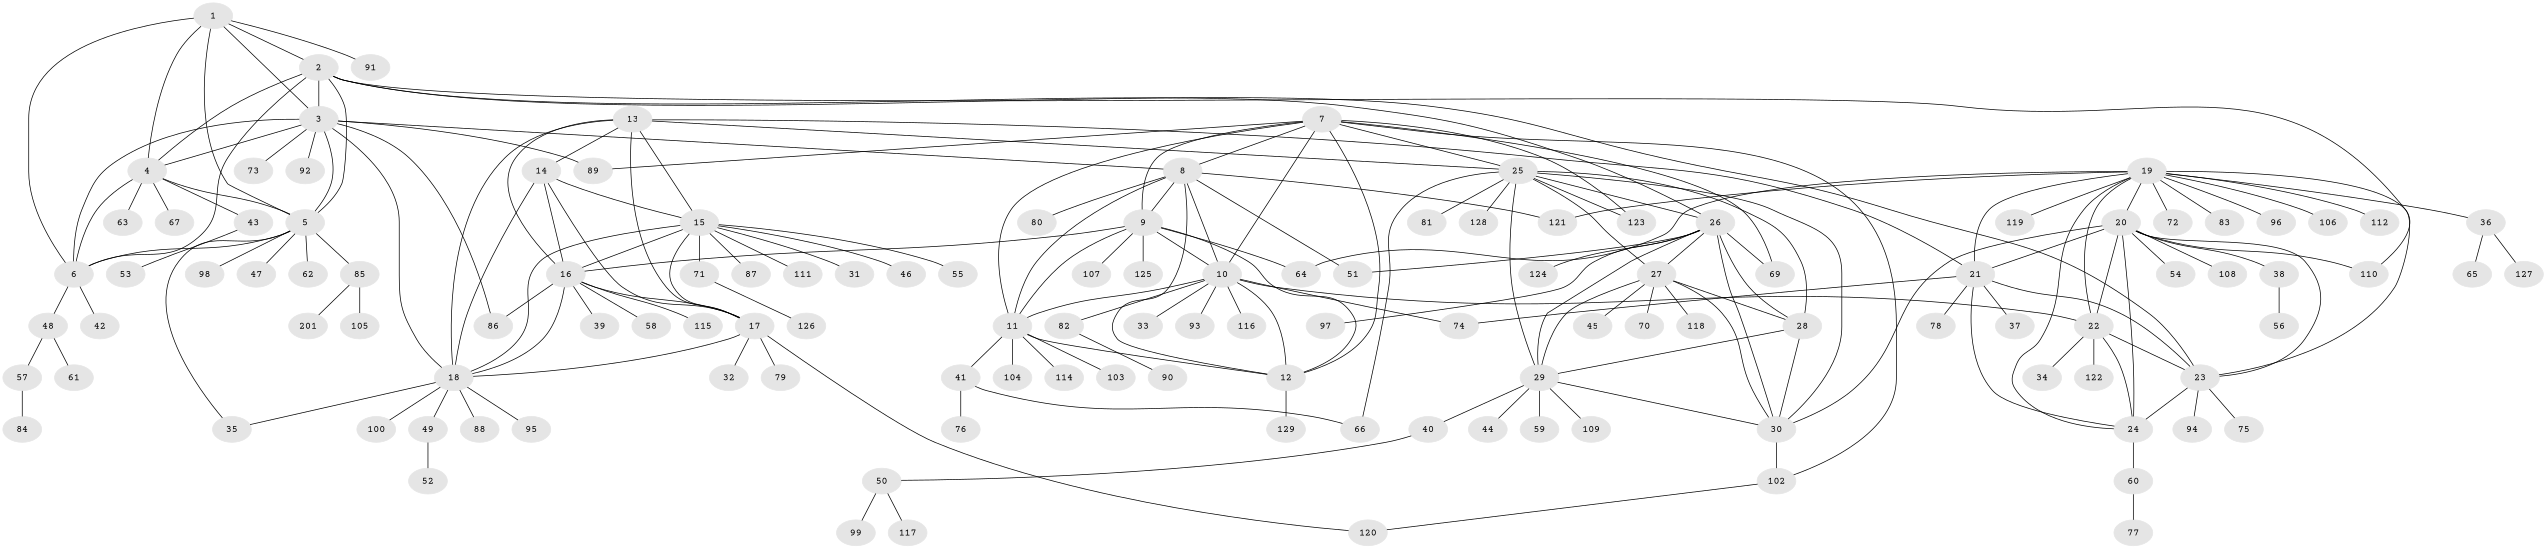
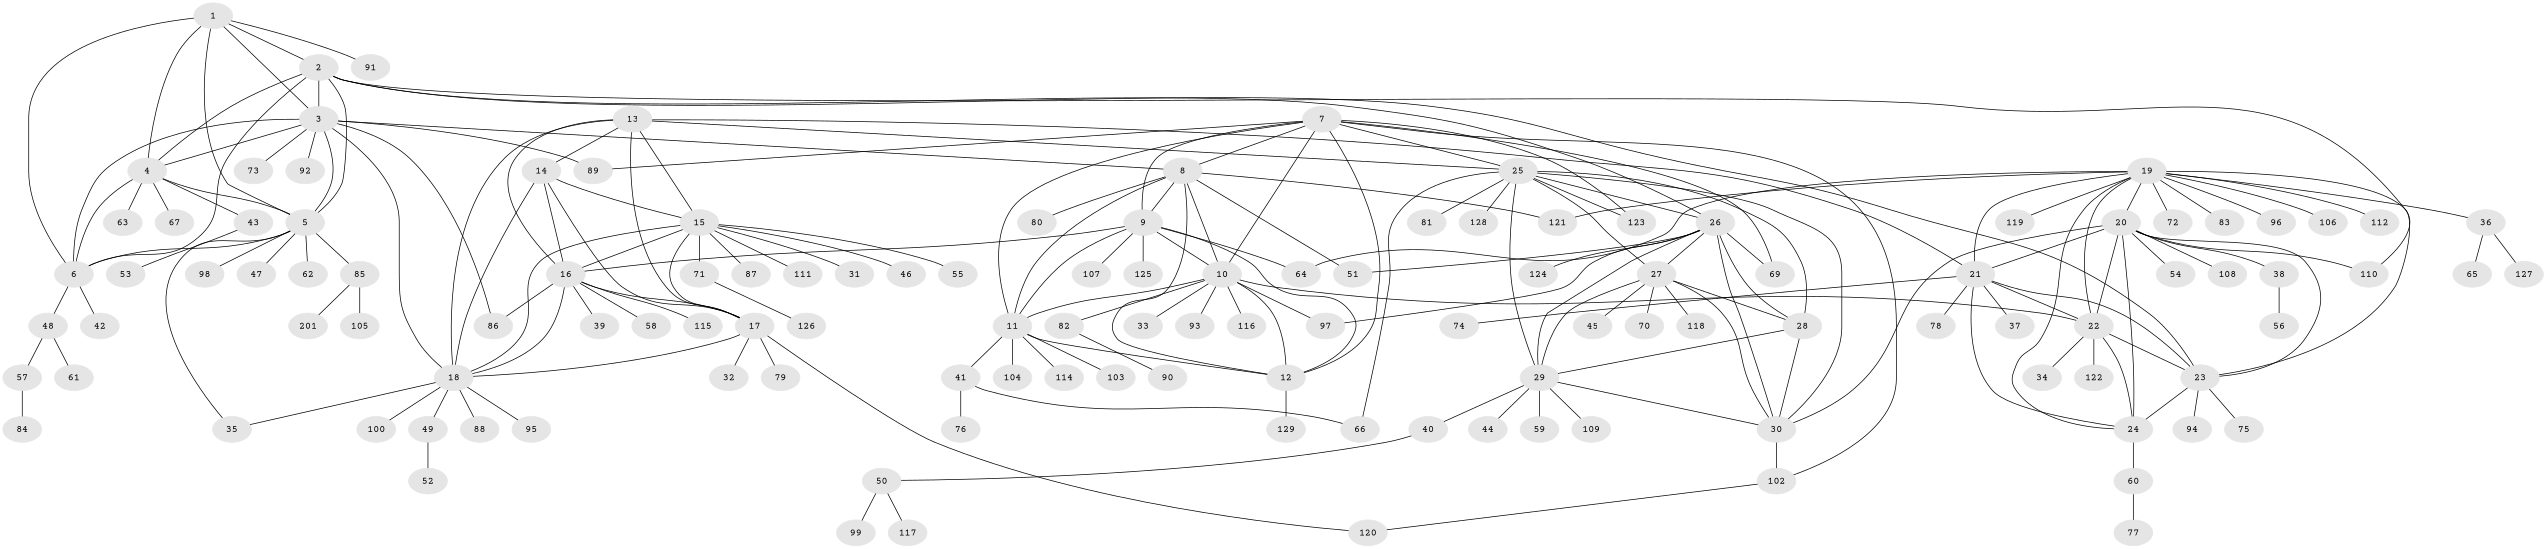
none -> (2035, 300)
(1350, 303) -> (1274, 300)
